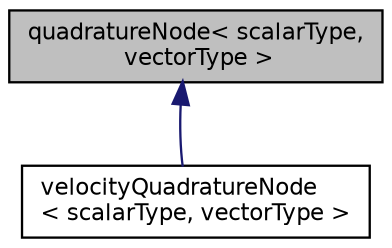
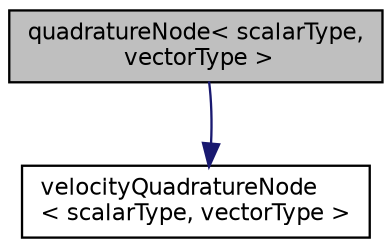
(180, 136) -> (211, 112)
